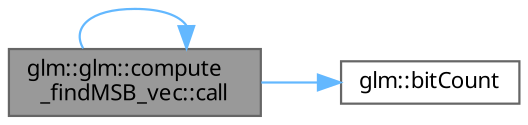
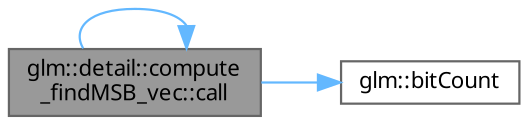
(135, 82) -> (135, 82)
